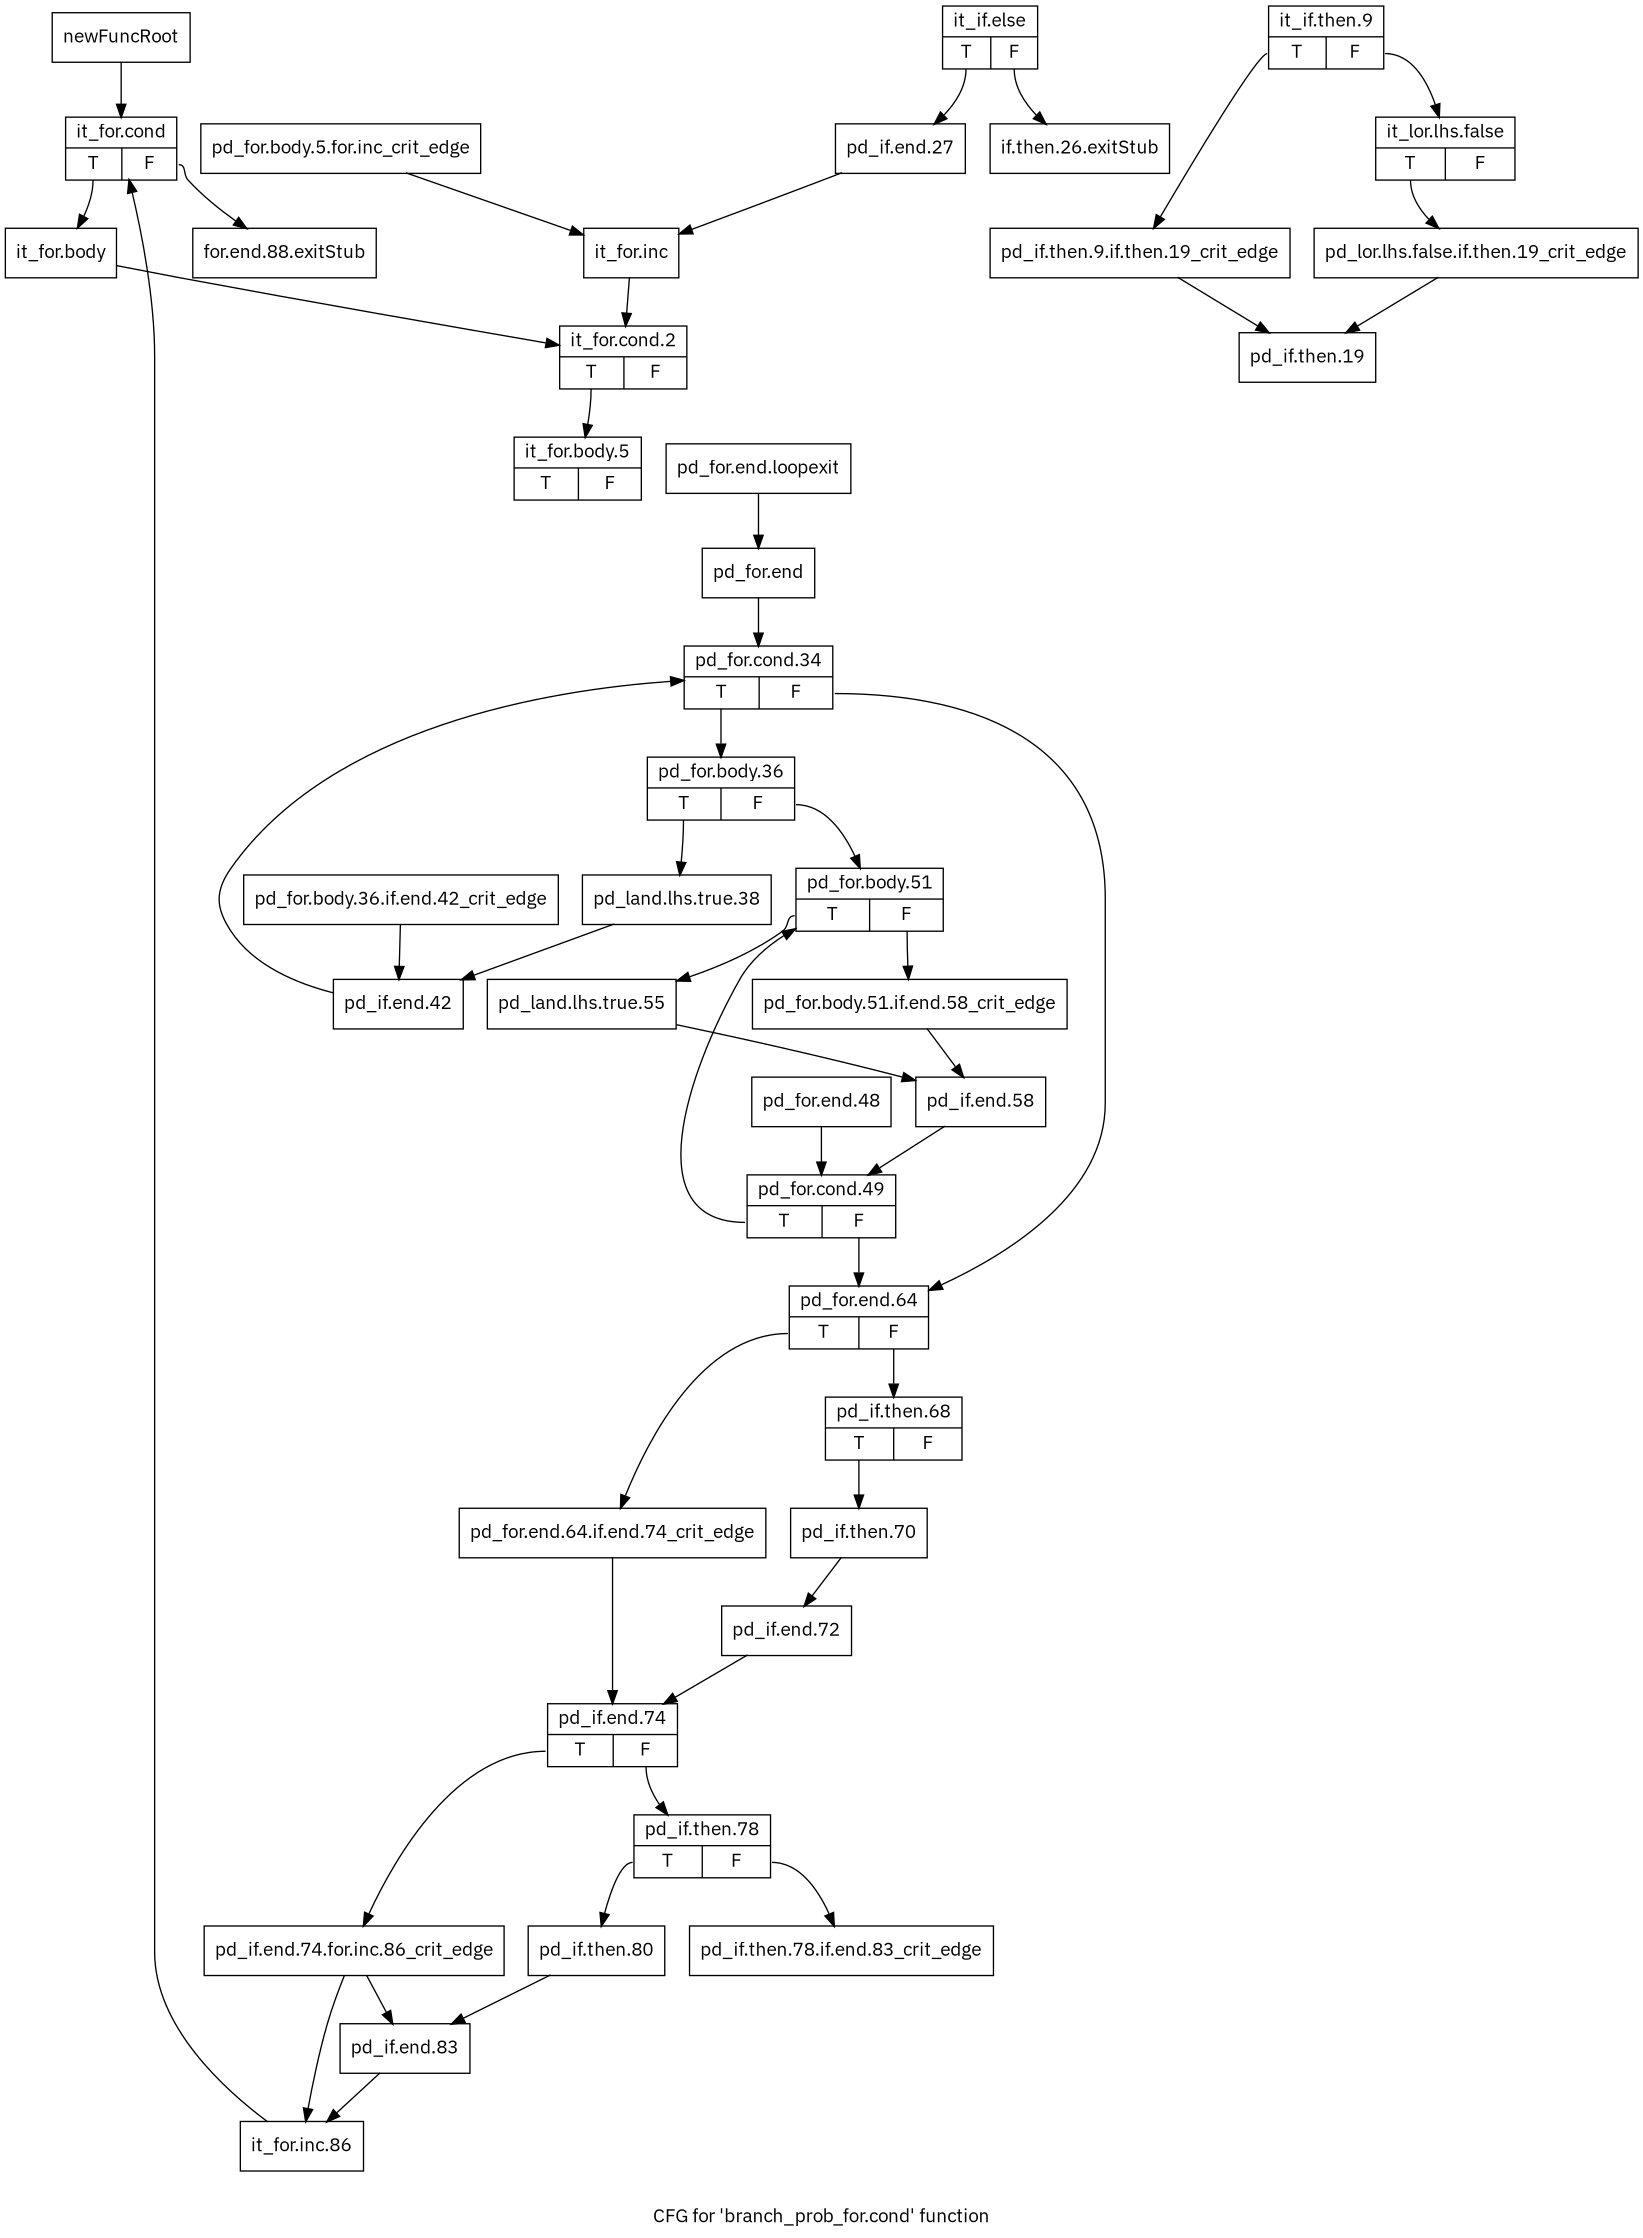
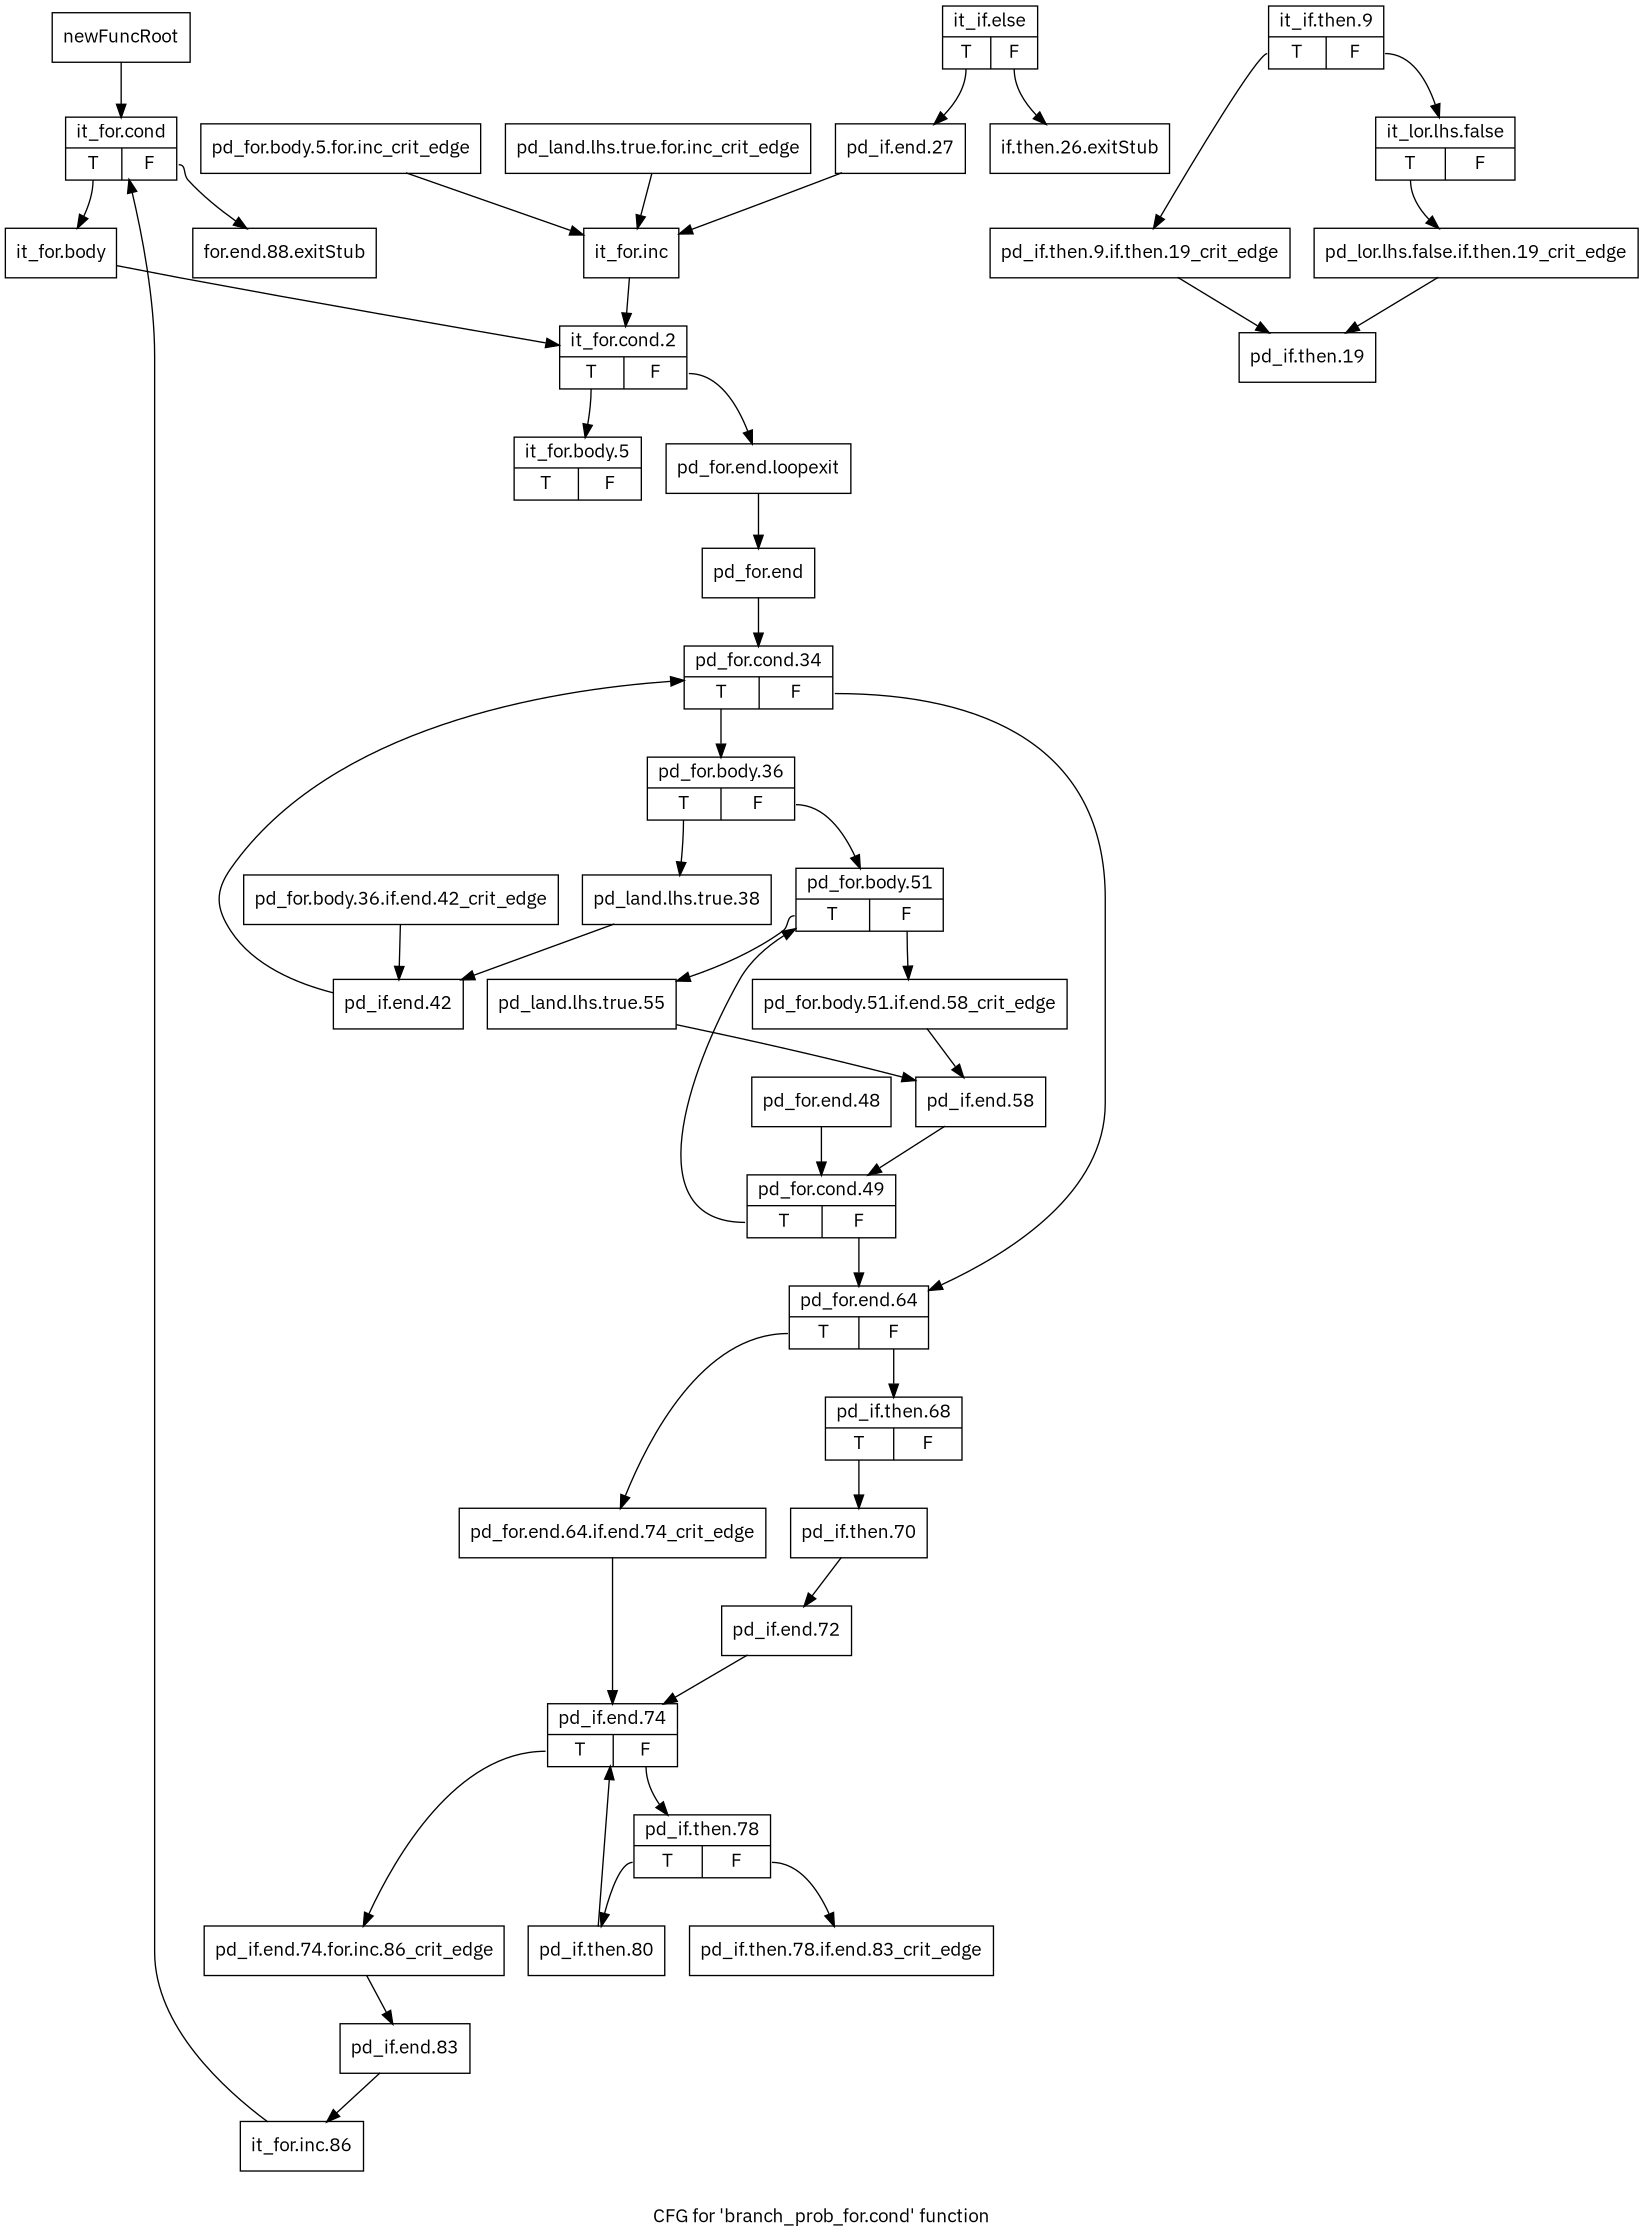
none -> (658, 149)
none -> (726, 393)
(507, 1997) -> (604, 1853)
(323, 2041) -> none
